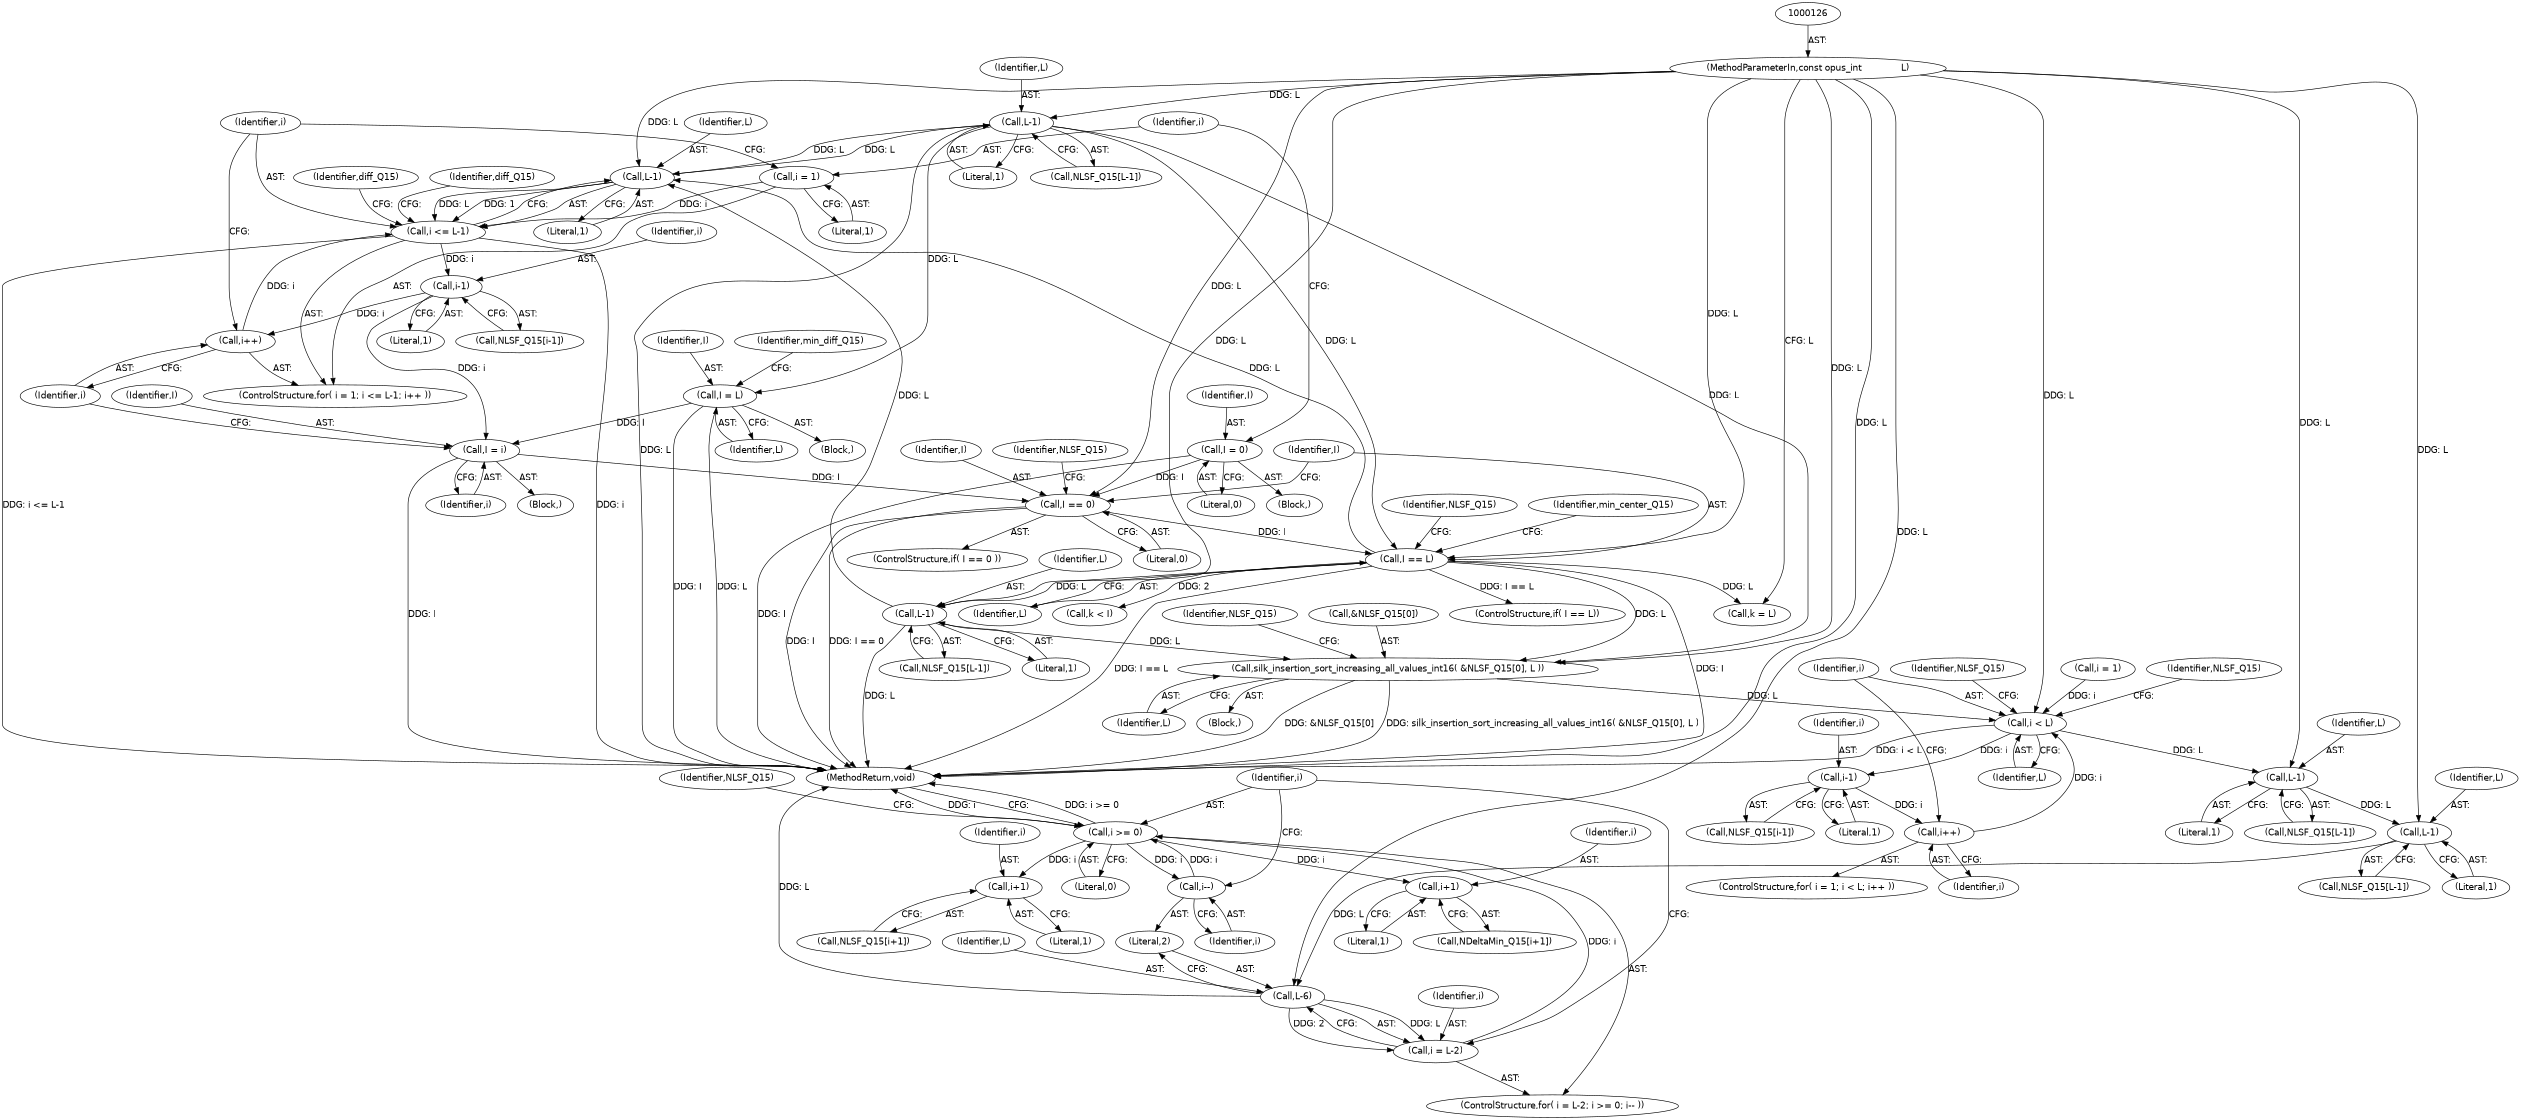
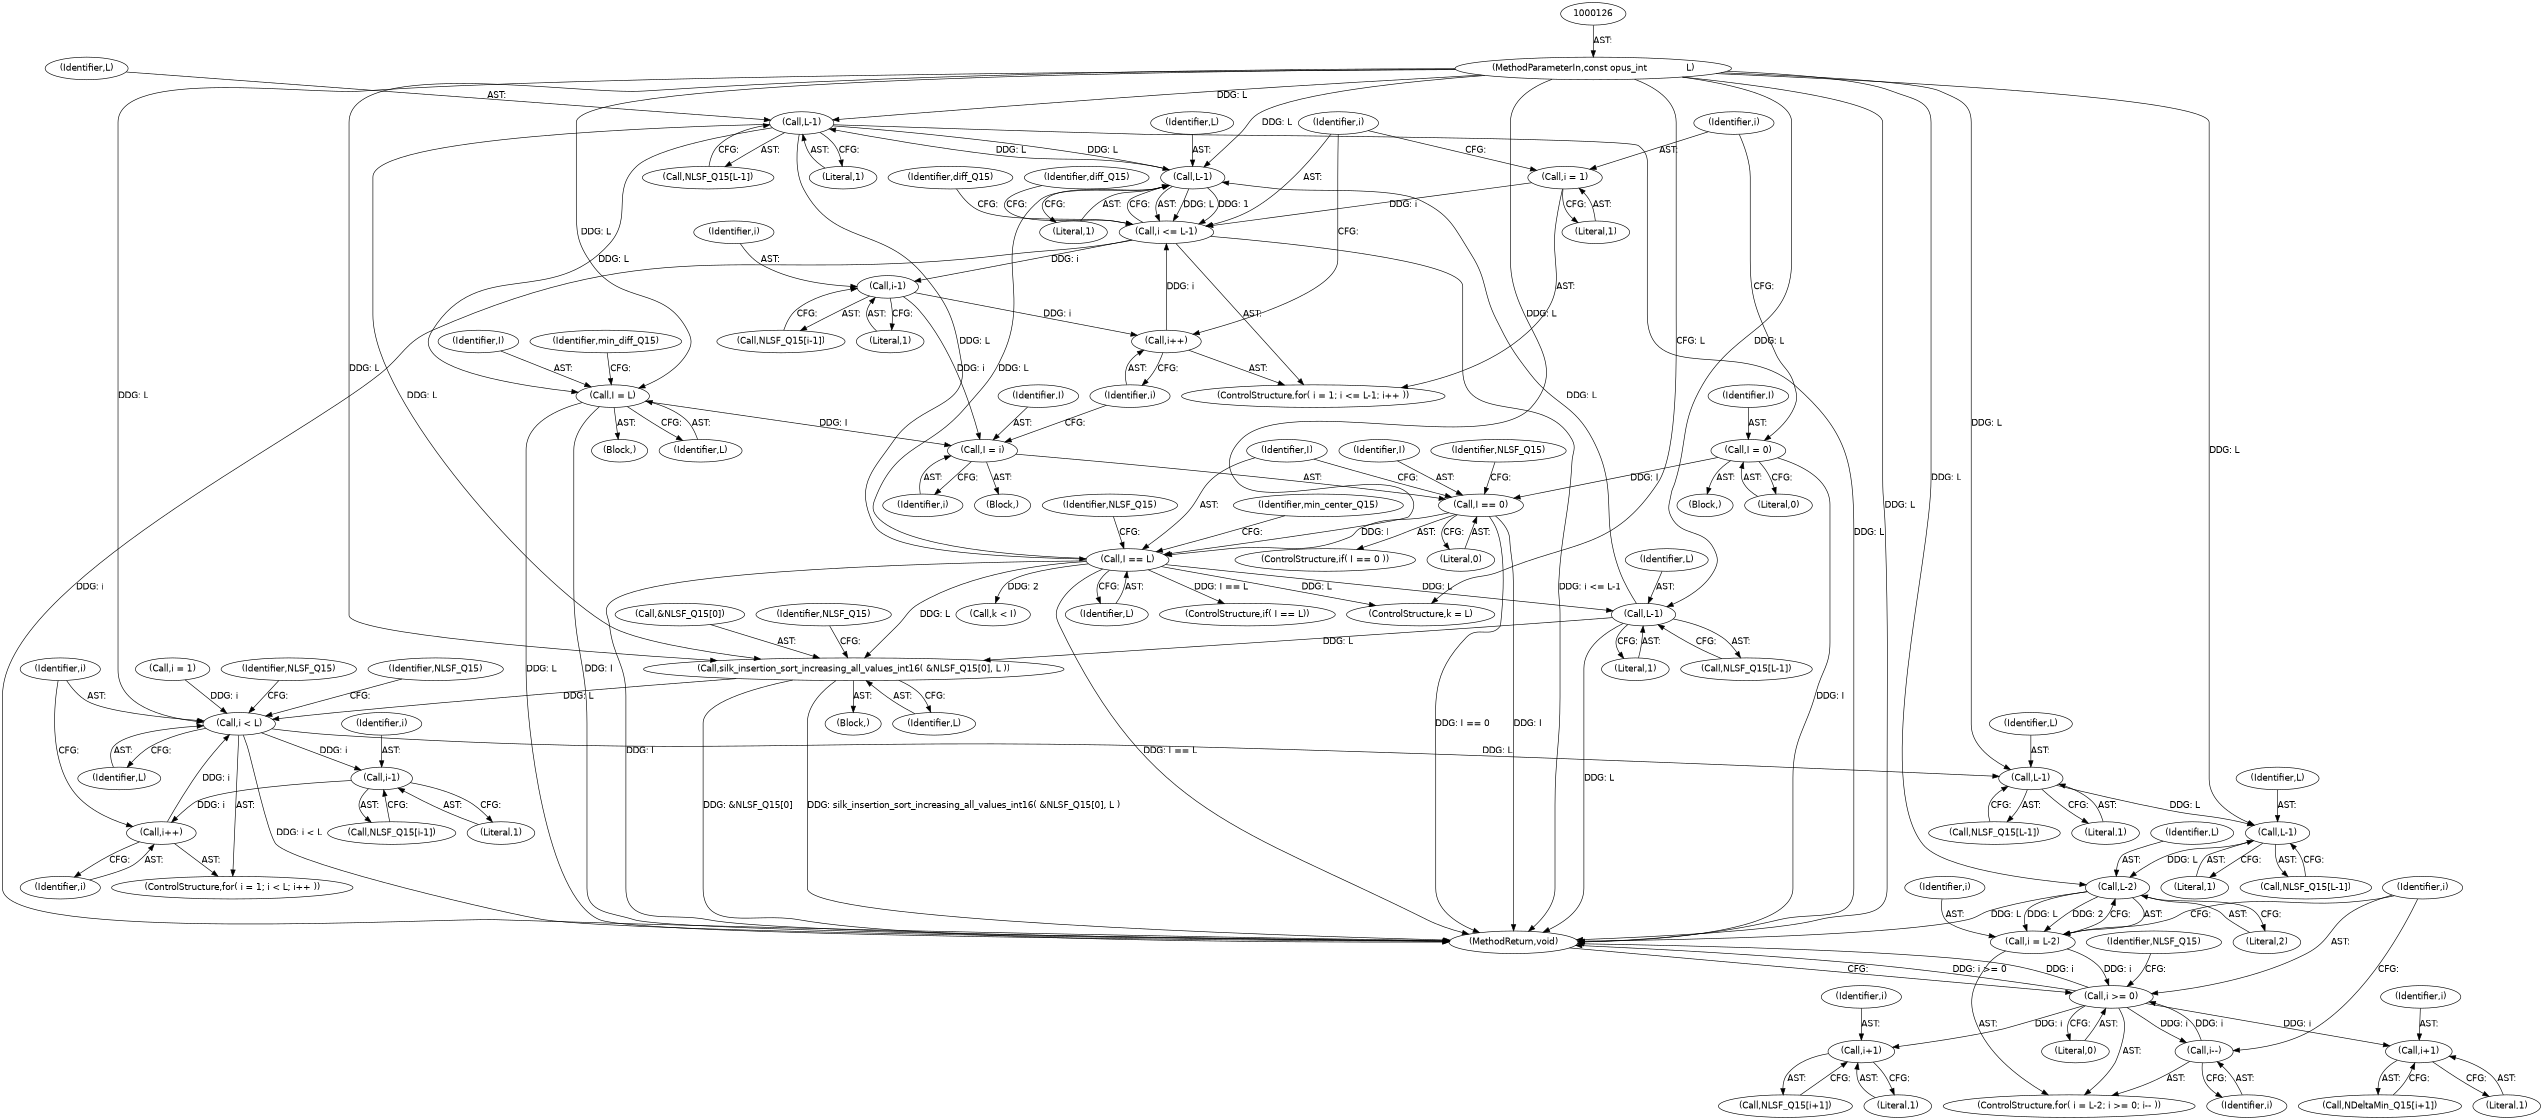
(1289, 139) -> (750, 90)
(826, 478) -> (1314, 478)
(1752, 615) -> (1421, 615)
(465, 747) -> none
none -> (236, 803)
(1170, 911) -> (2155, 1080)
(1293, 997) -> (2117, 888)
